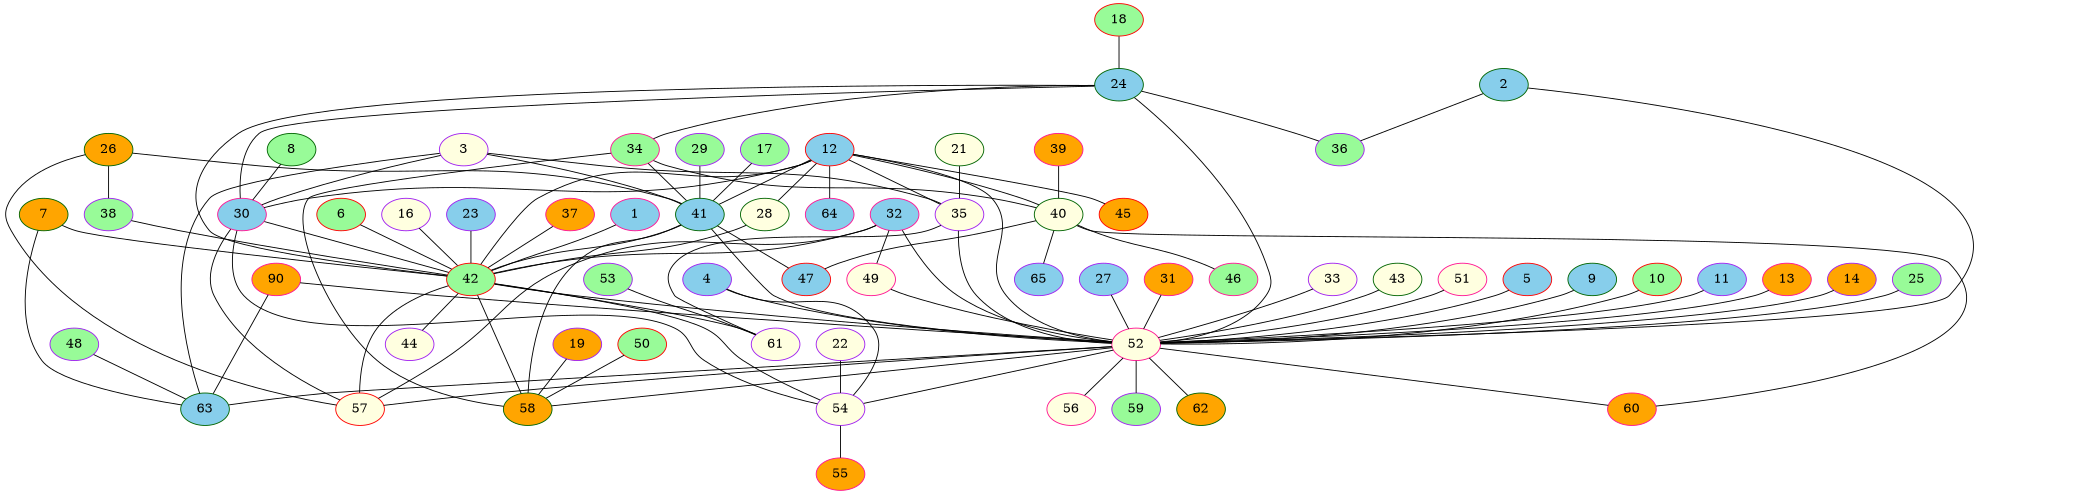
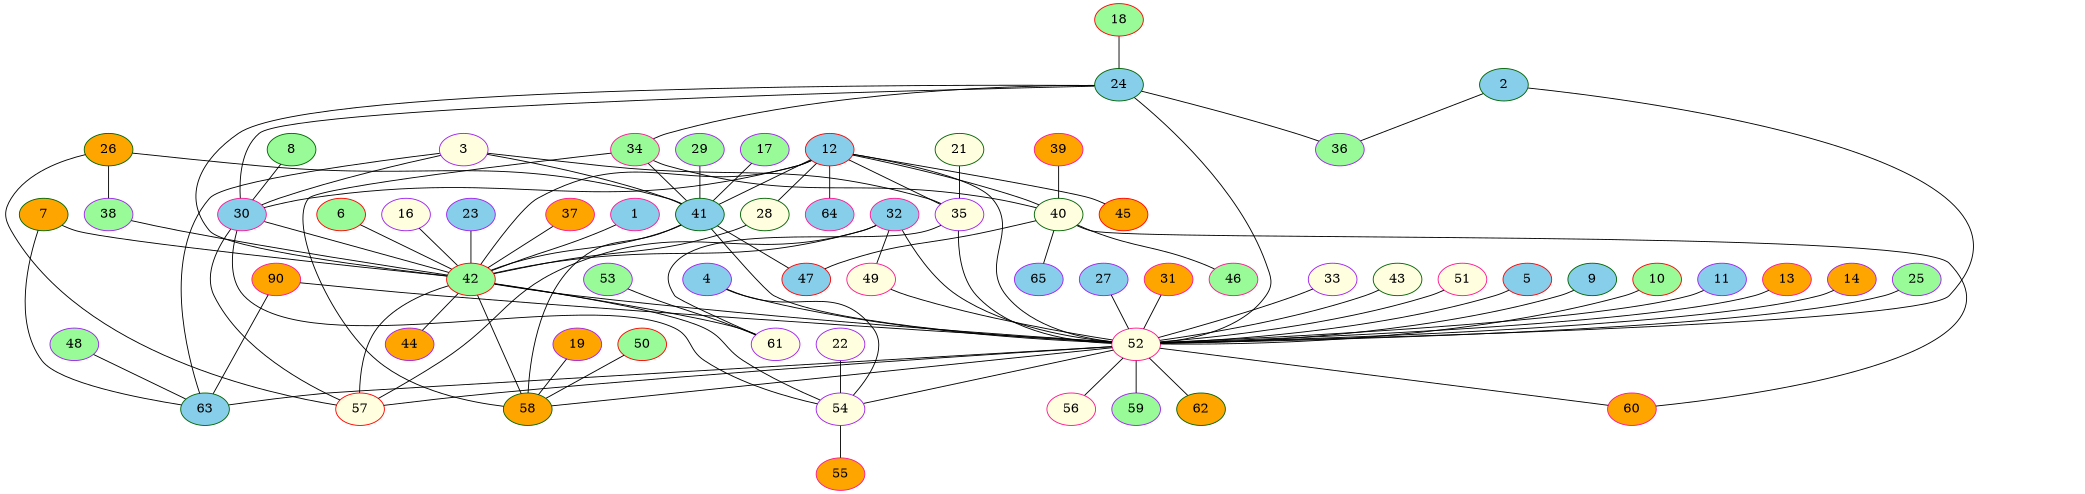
(410, 344) -> (410, 344)
